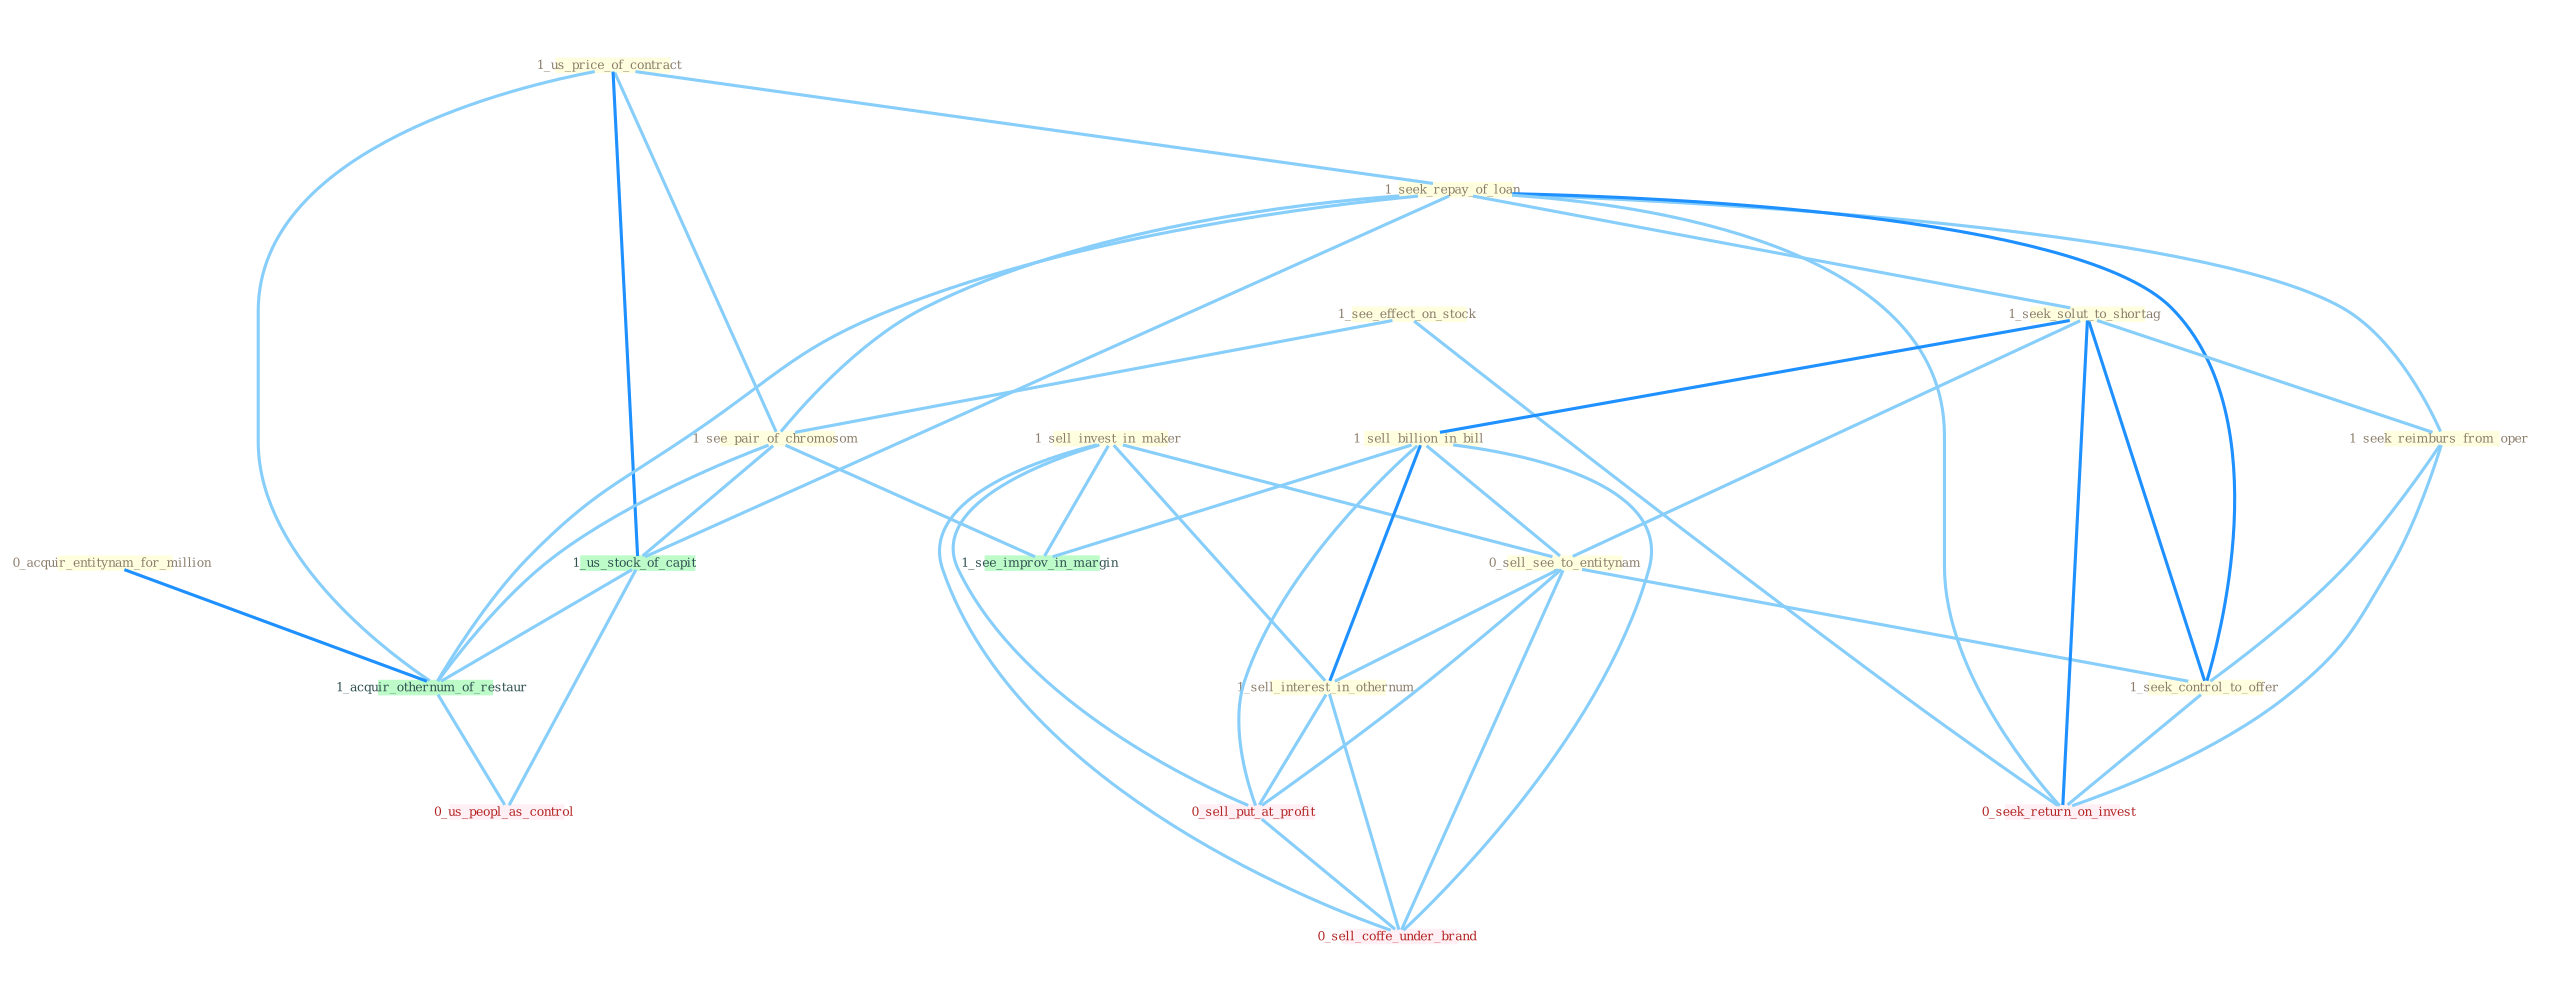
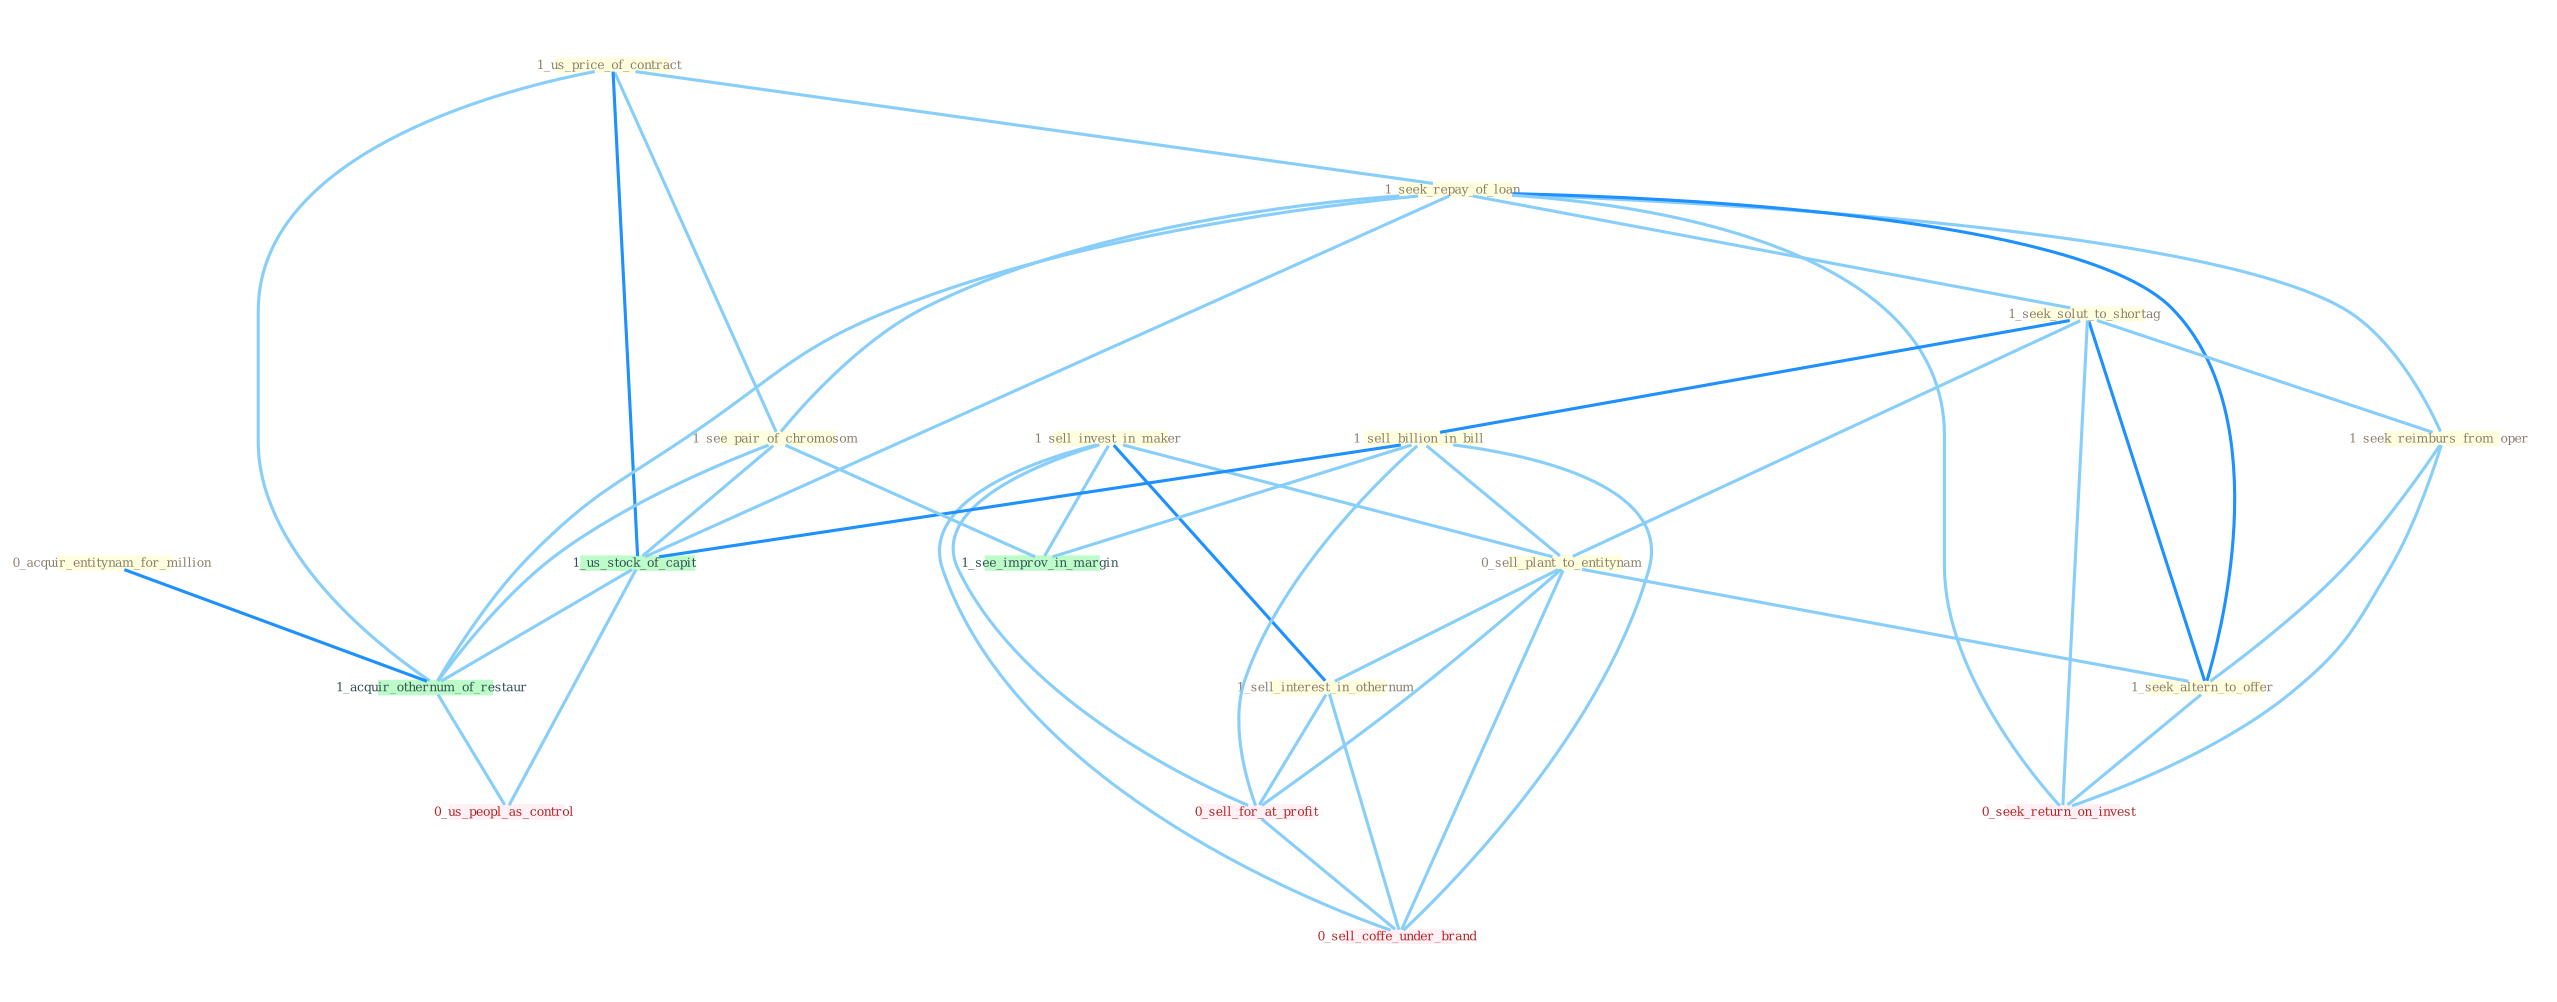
(1409, 314) -> none
(1219, 563) -> (1219, 563)
(1375, 563) -> (1030, 501)
(1565, 563) -> (1565, 563)
(2075, 563) -> (2075, 563)
(2206, 688) -> (2206, 688)
(1257, 812) -> (1257, 812)
